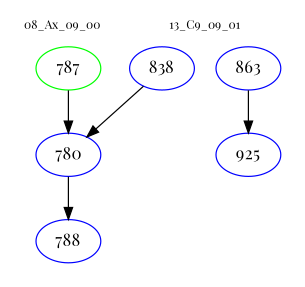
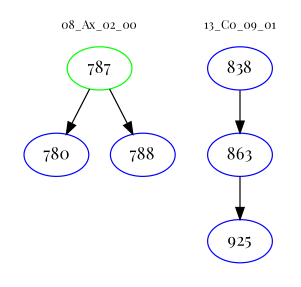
(62, 26) -> (100, 26)
(205, 26) -> (241, 26)
(128, 100) -> (240, 106)
(68, 192) -> (118, 106)
